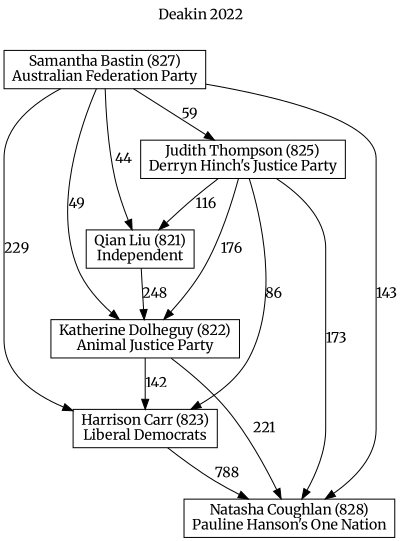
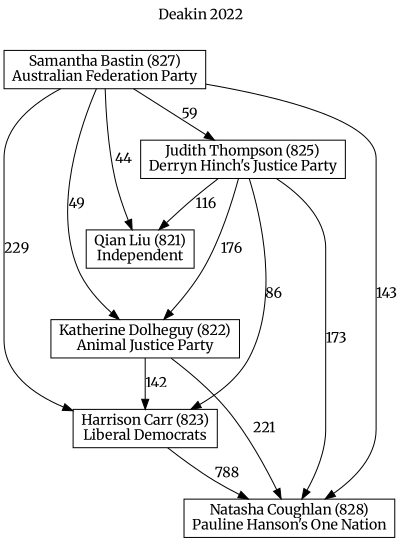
(142, 289) -> none
